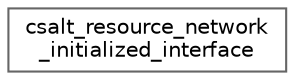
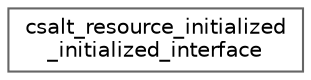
(147, 40) -> (156, 40)
